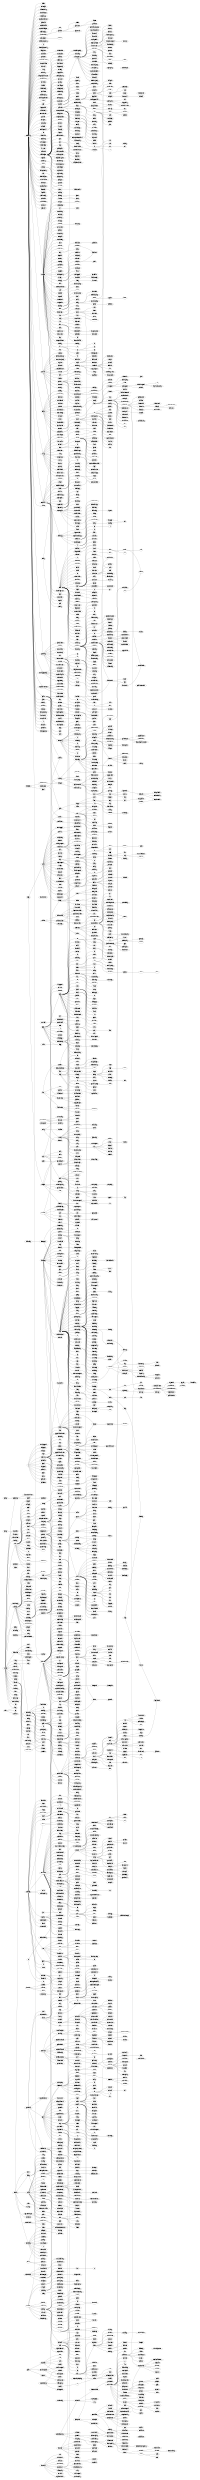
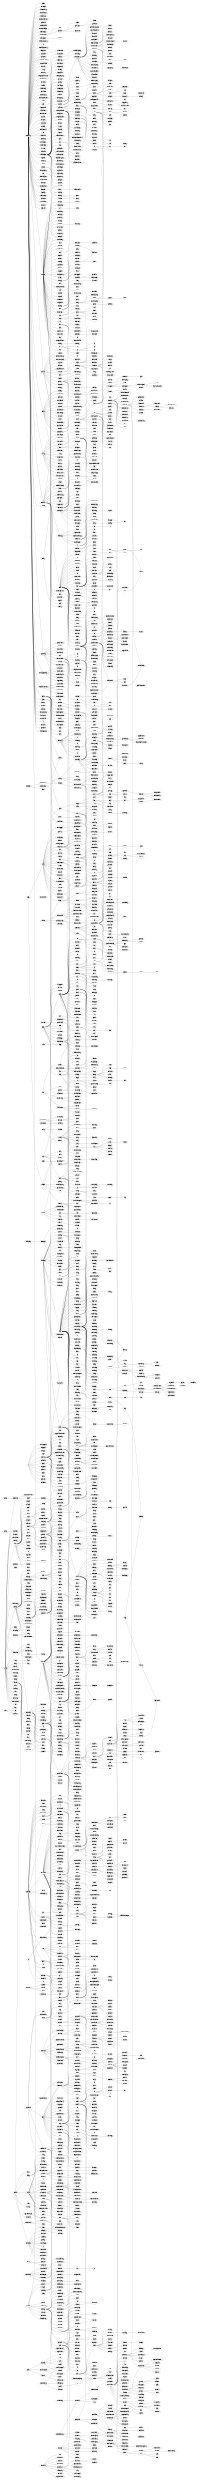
(60, 2390) -> (60, 2390)
